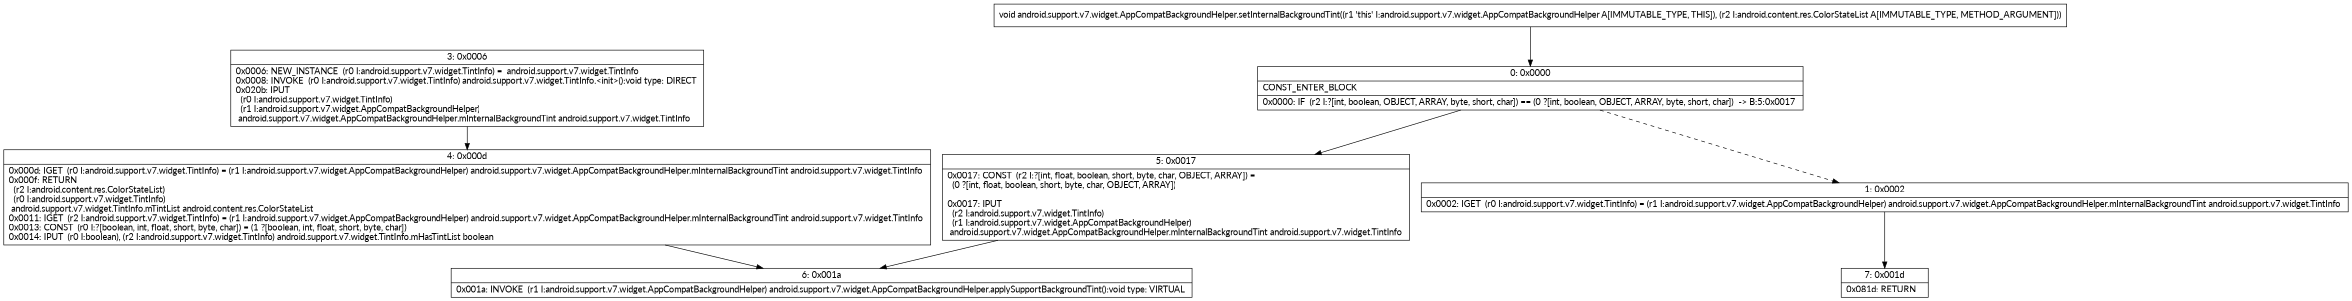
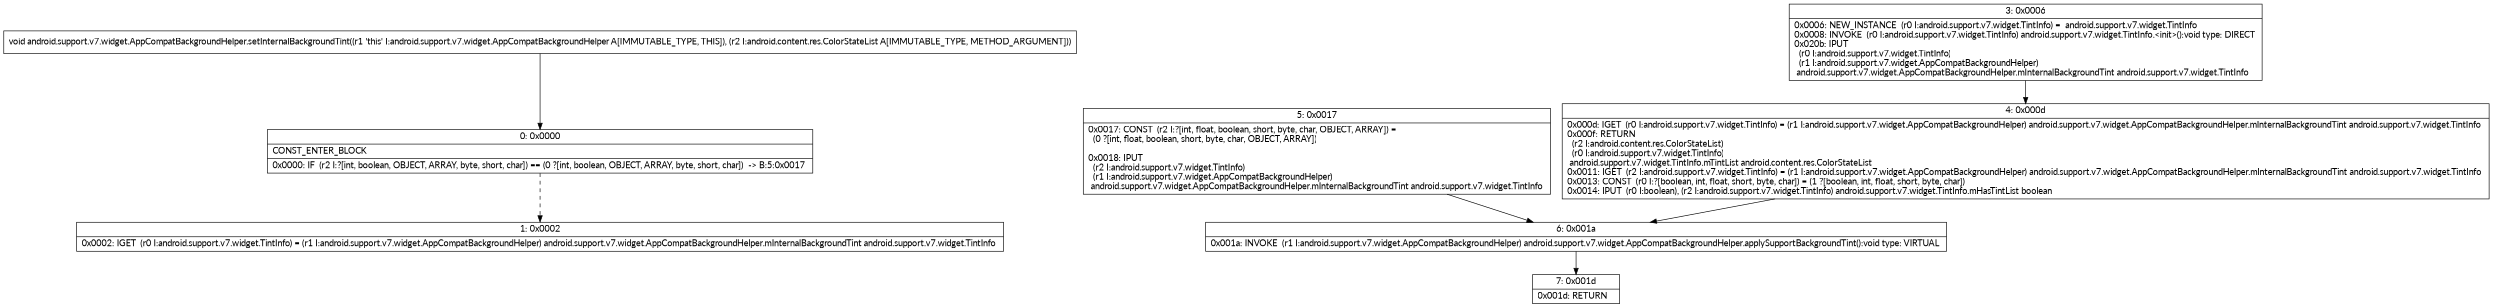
(1391, 131) -> none
(977, 204) -> (1118, 158)
(1885, 237) -> (1576, 260)
(1885, 290) -> (1576, 296)
